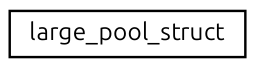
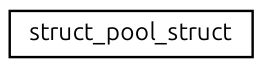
(128, 34) -> (131, 34)
